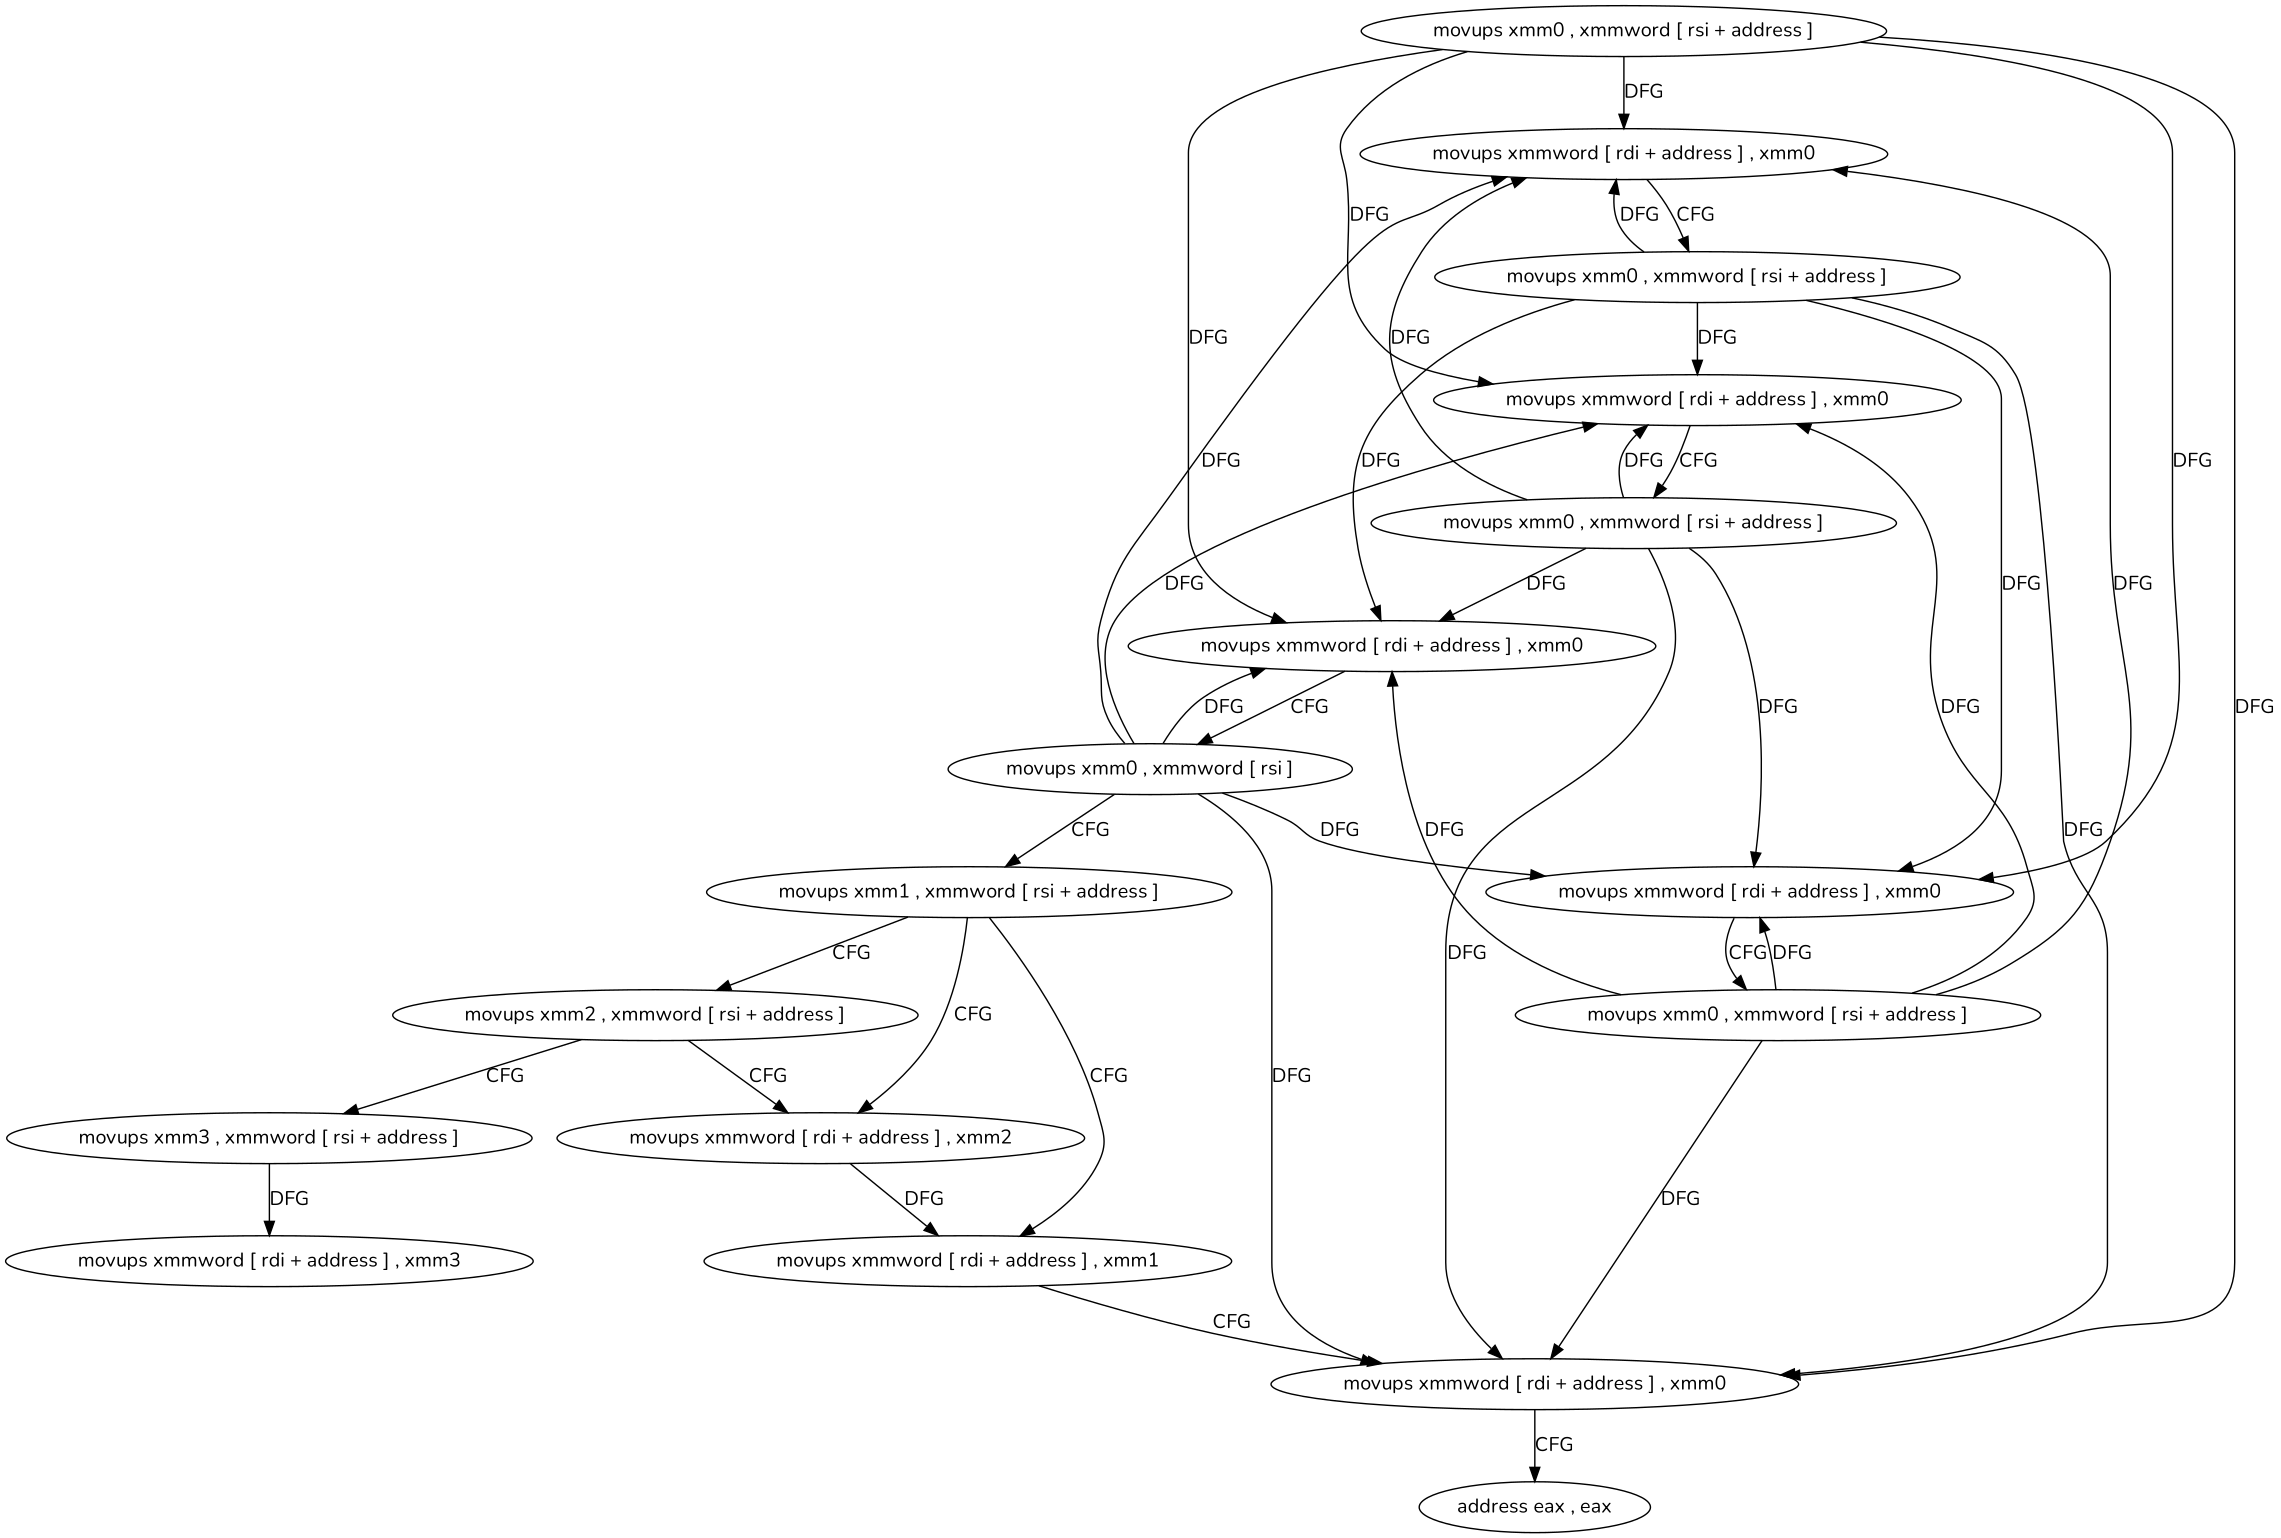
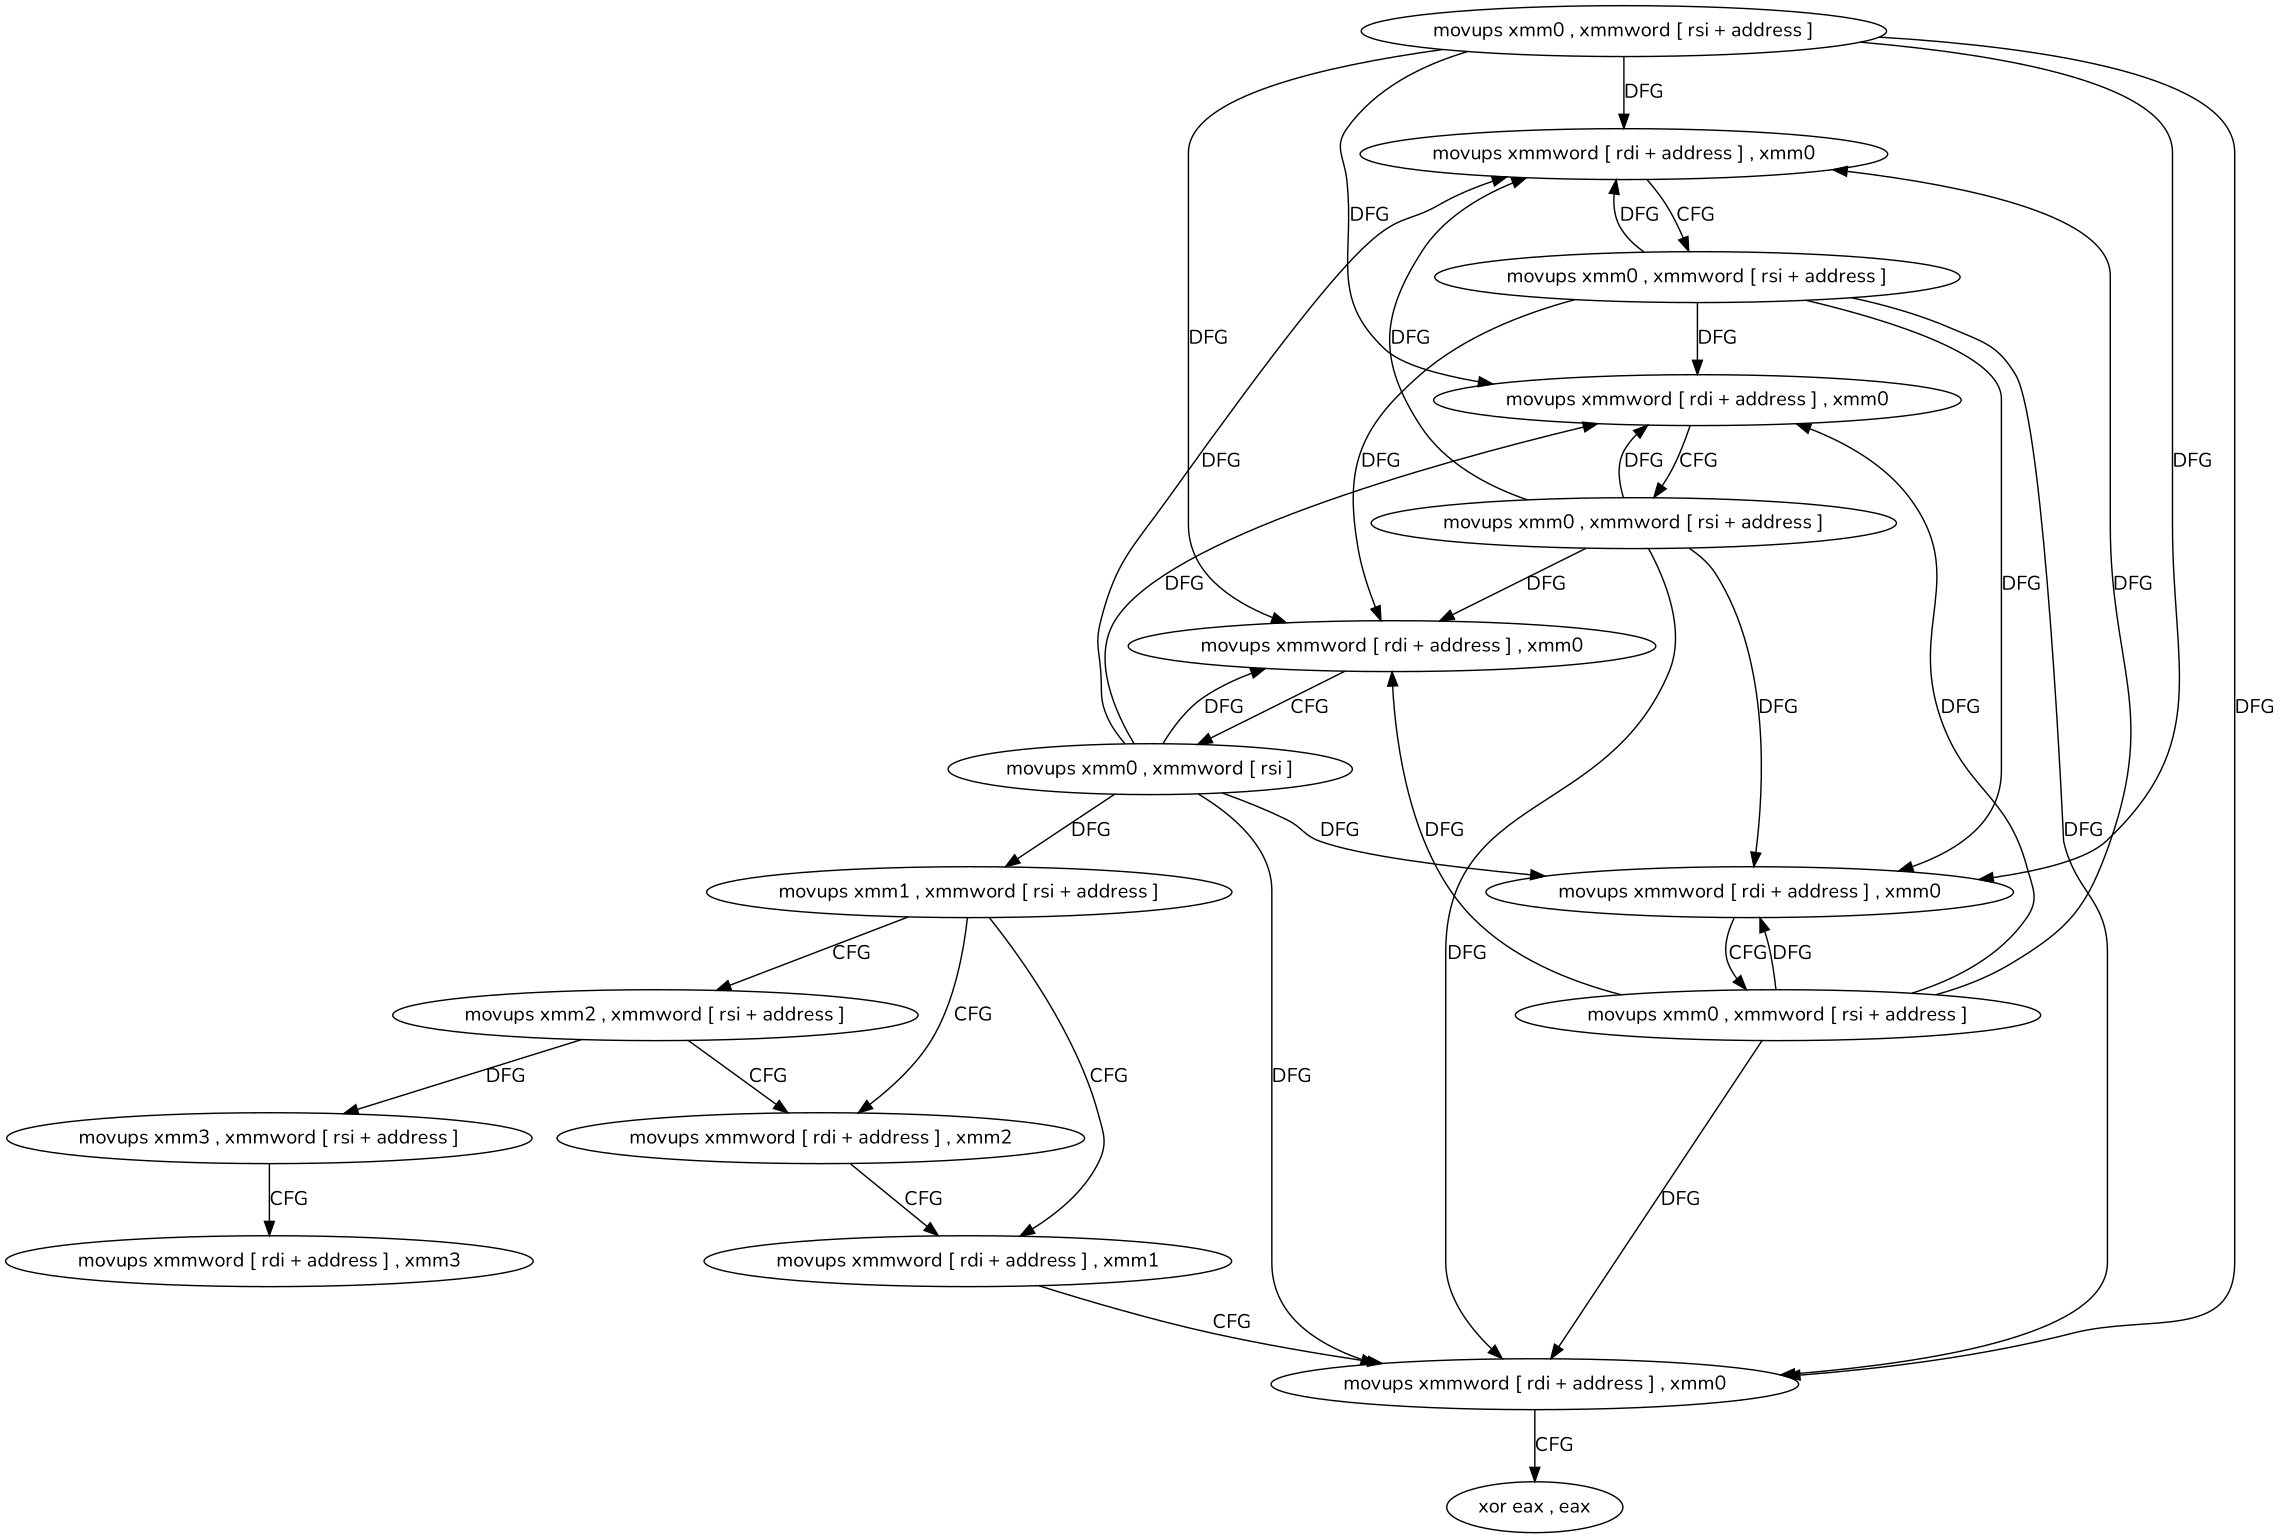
(1091, 831) -> (1092, 831)
(506, 1077) -> (506, 1077)
(290, 1200) -> (289, 1200)
(925, 1200) -> (924, 1200)
(1535, 1507) -> (1535, 1507)
